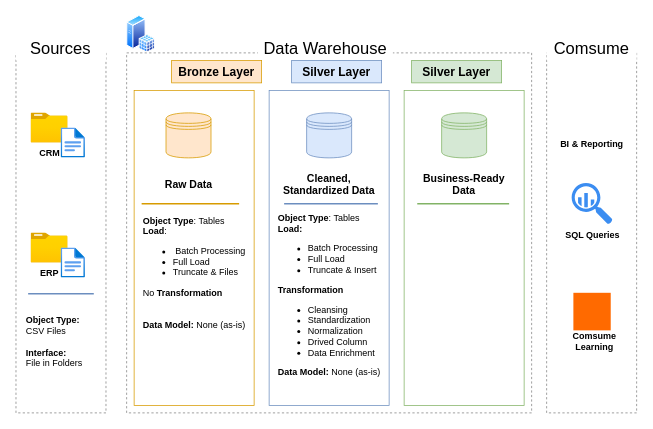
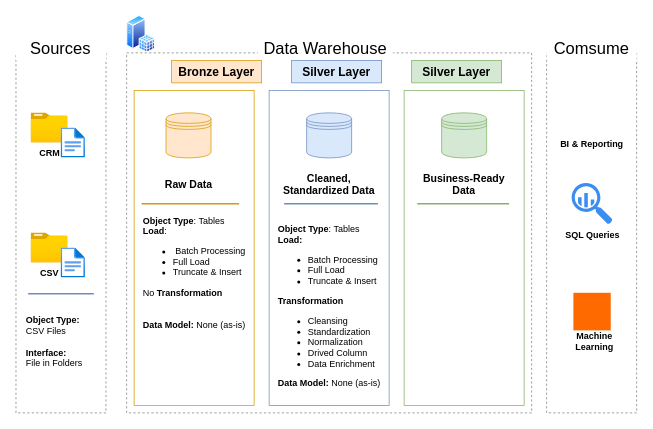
(195, 273) -> (195, 273)
(50, 274) -> (50, 274)
(330, 295) -> (330, 306)
(594, 342) -> (594, 342)
